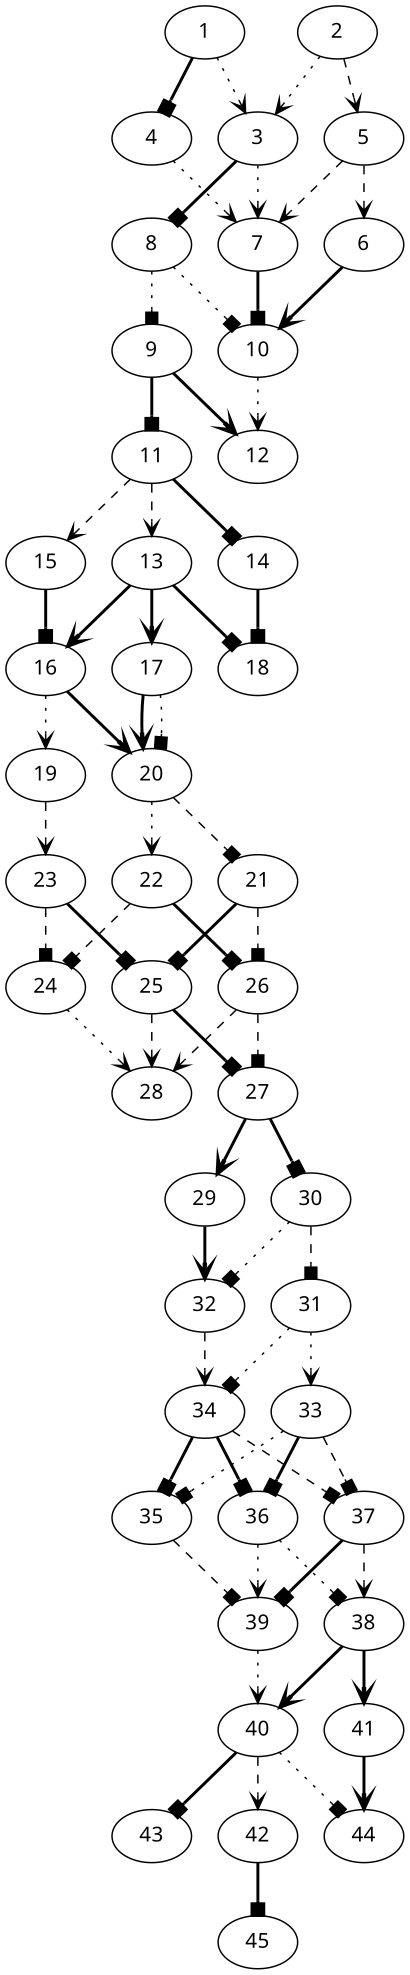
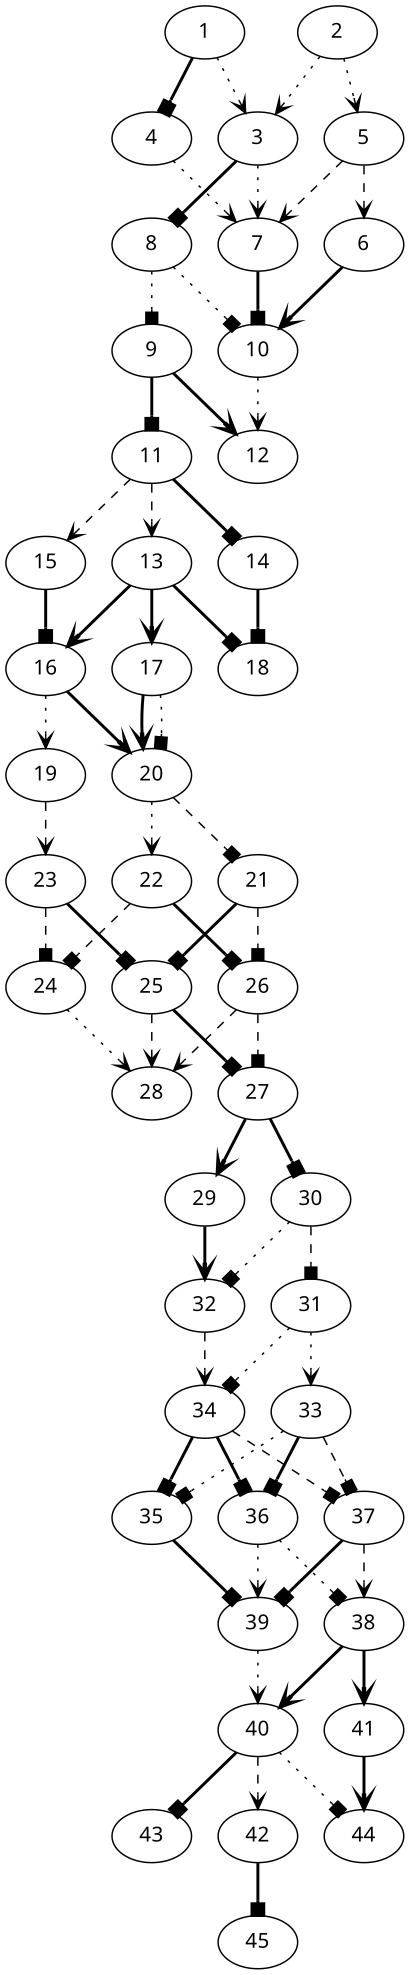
(349, 78) -> (349, 78)
(199, 1566) -> (199, 1566)
